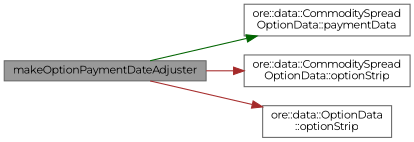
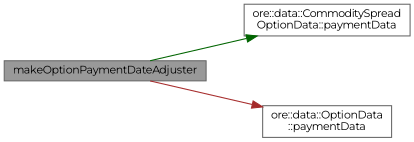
(327, 71) -> none
(327, 122) -> (327, 122)
